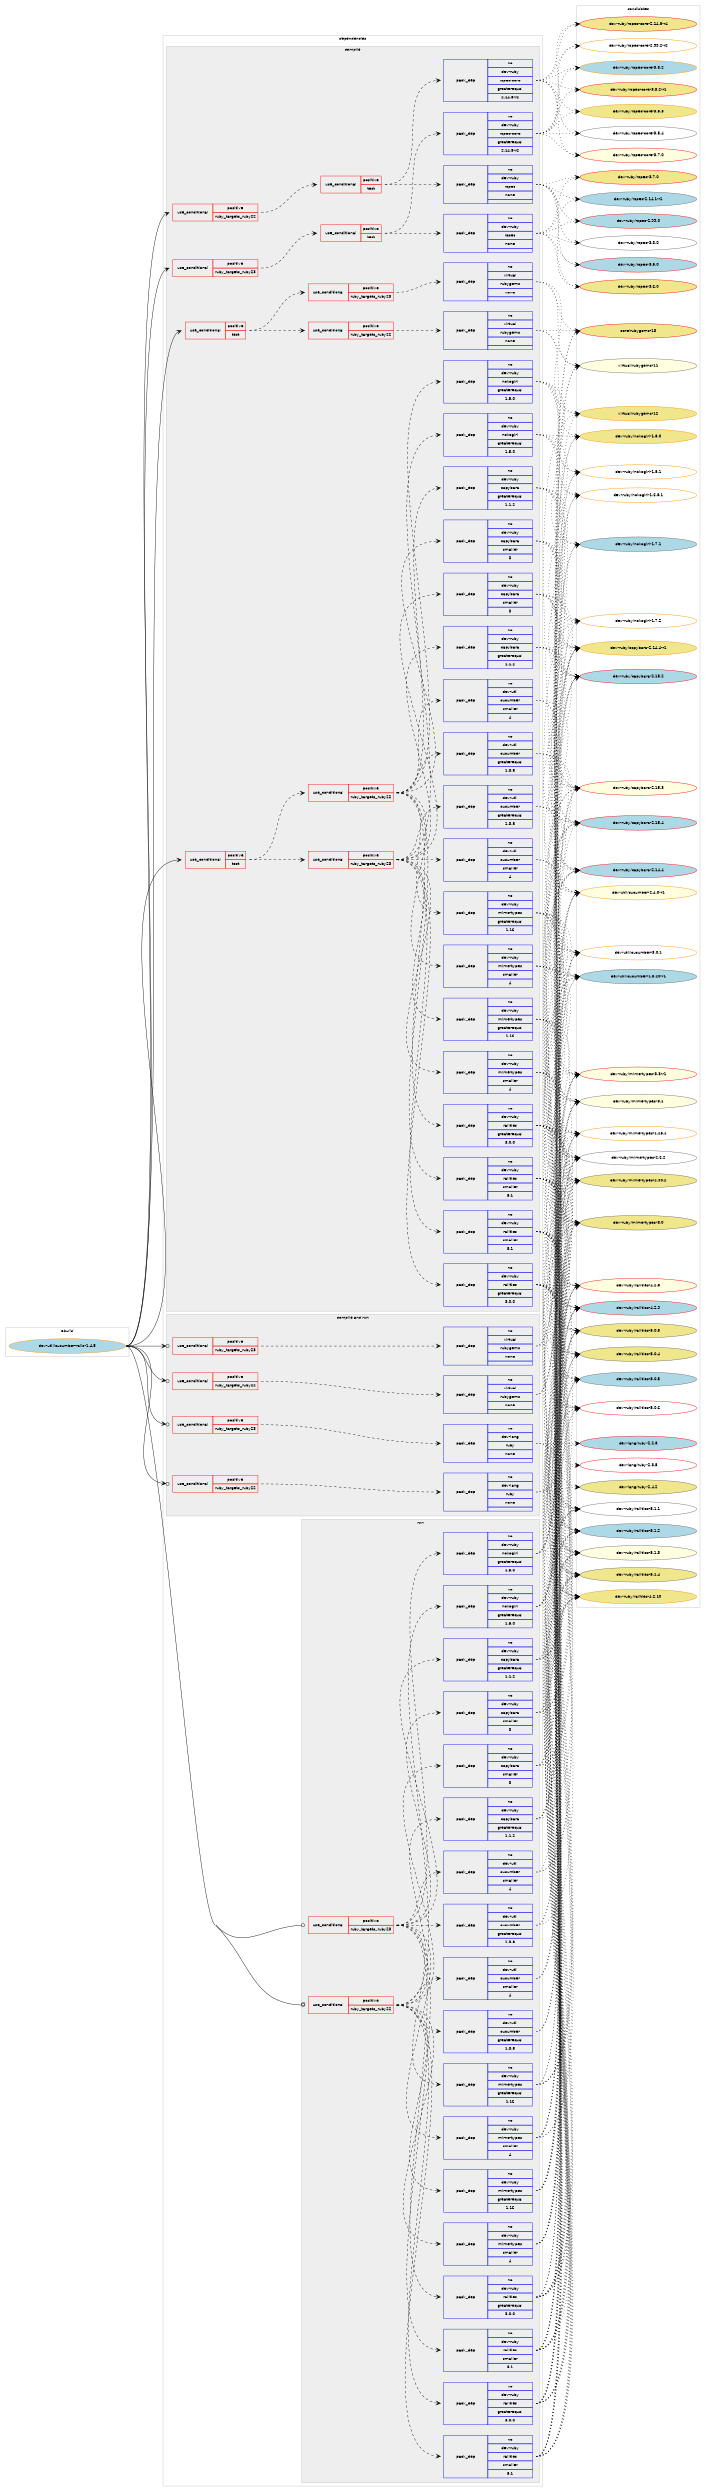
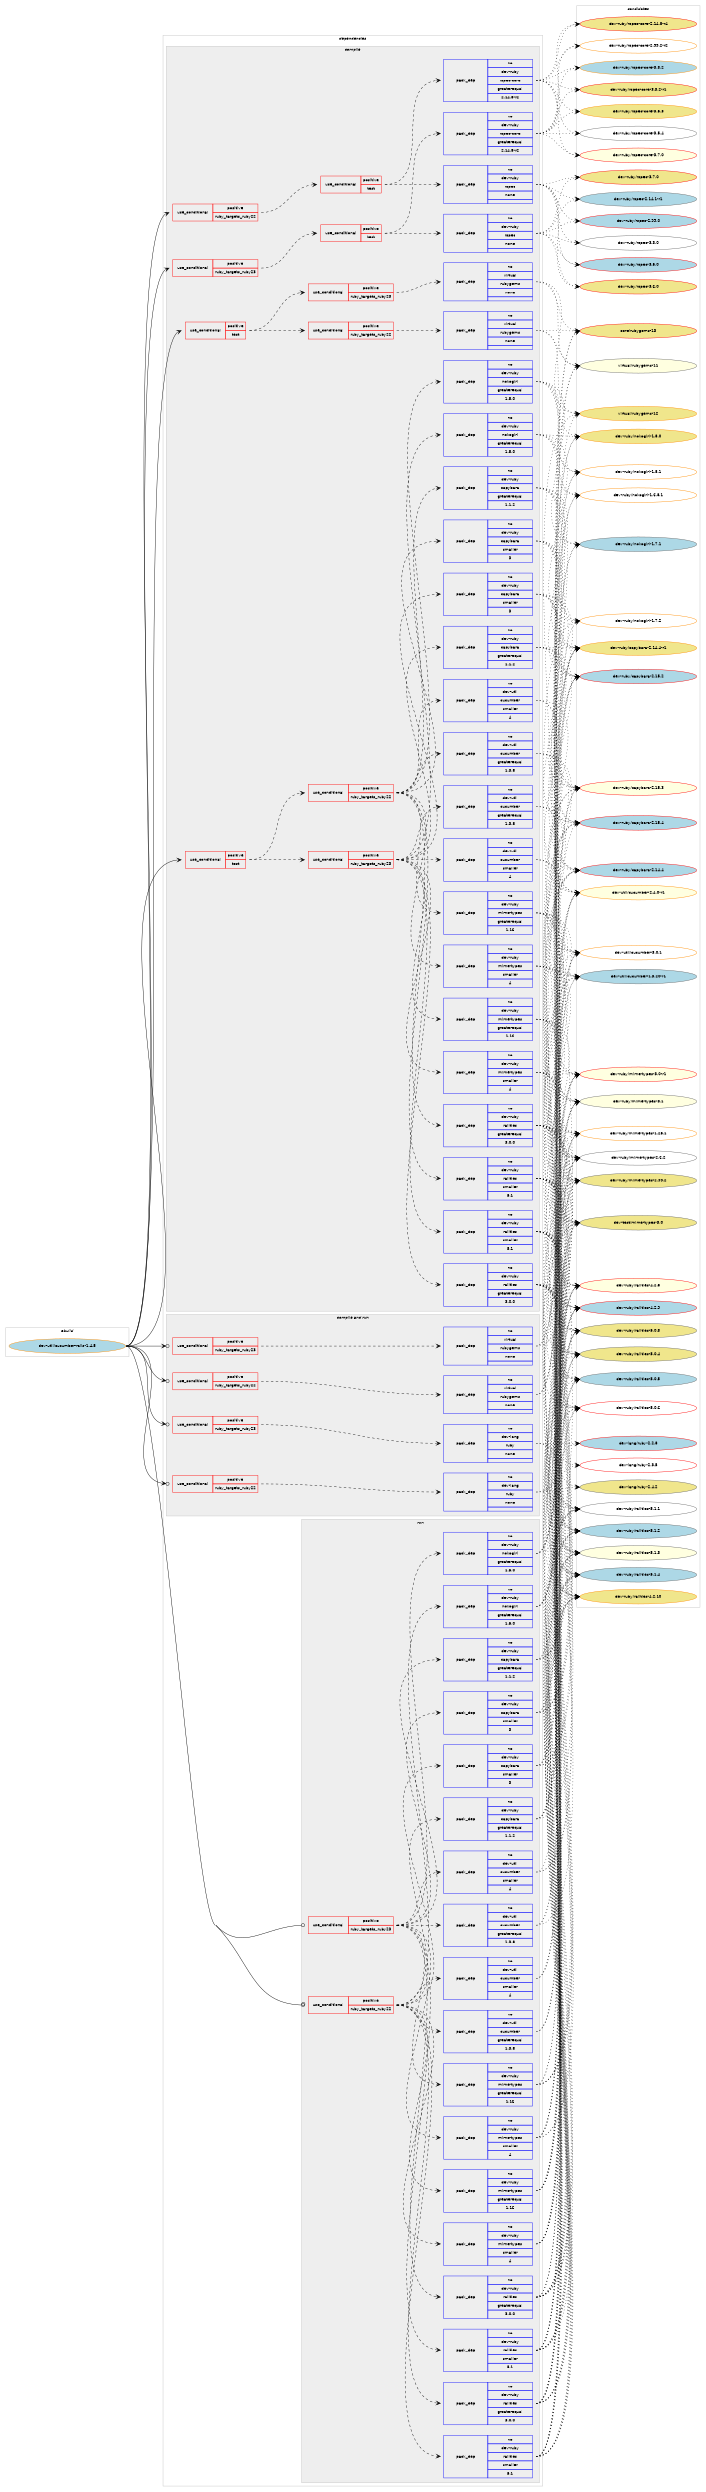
(638, 1074) -> (638, 1074)
(638, 1223) -> (638, 1223)
(638, 1575) -> (638, 1575)
